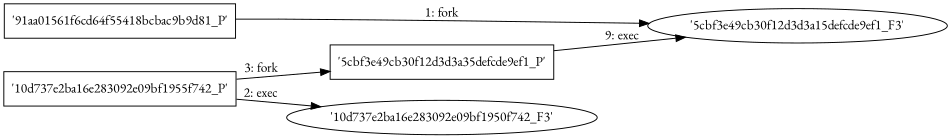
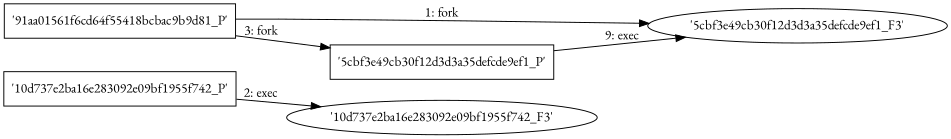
(798, 26) -> (798, 26)
(278, 76) -> (278, 41)
(442, 118) -> (442, 118)
